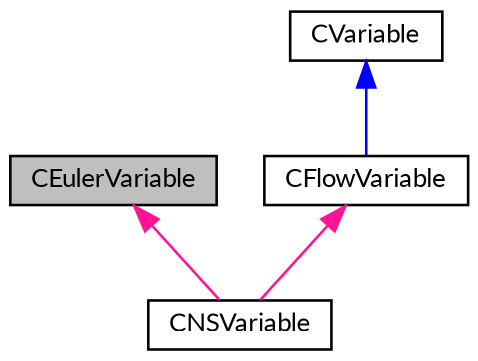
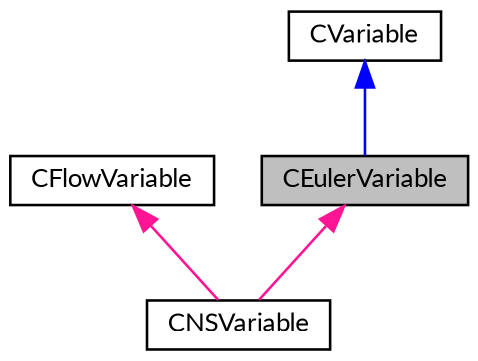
(366, 122) -> (365, 122)
